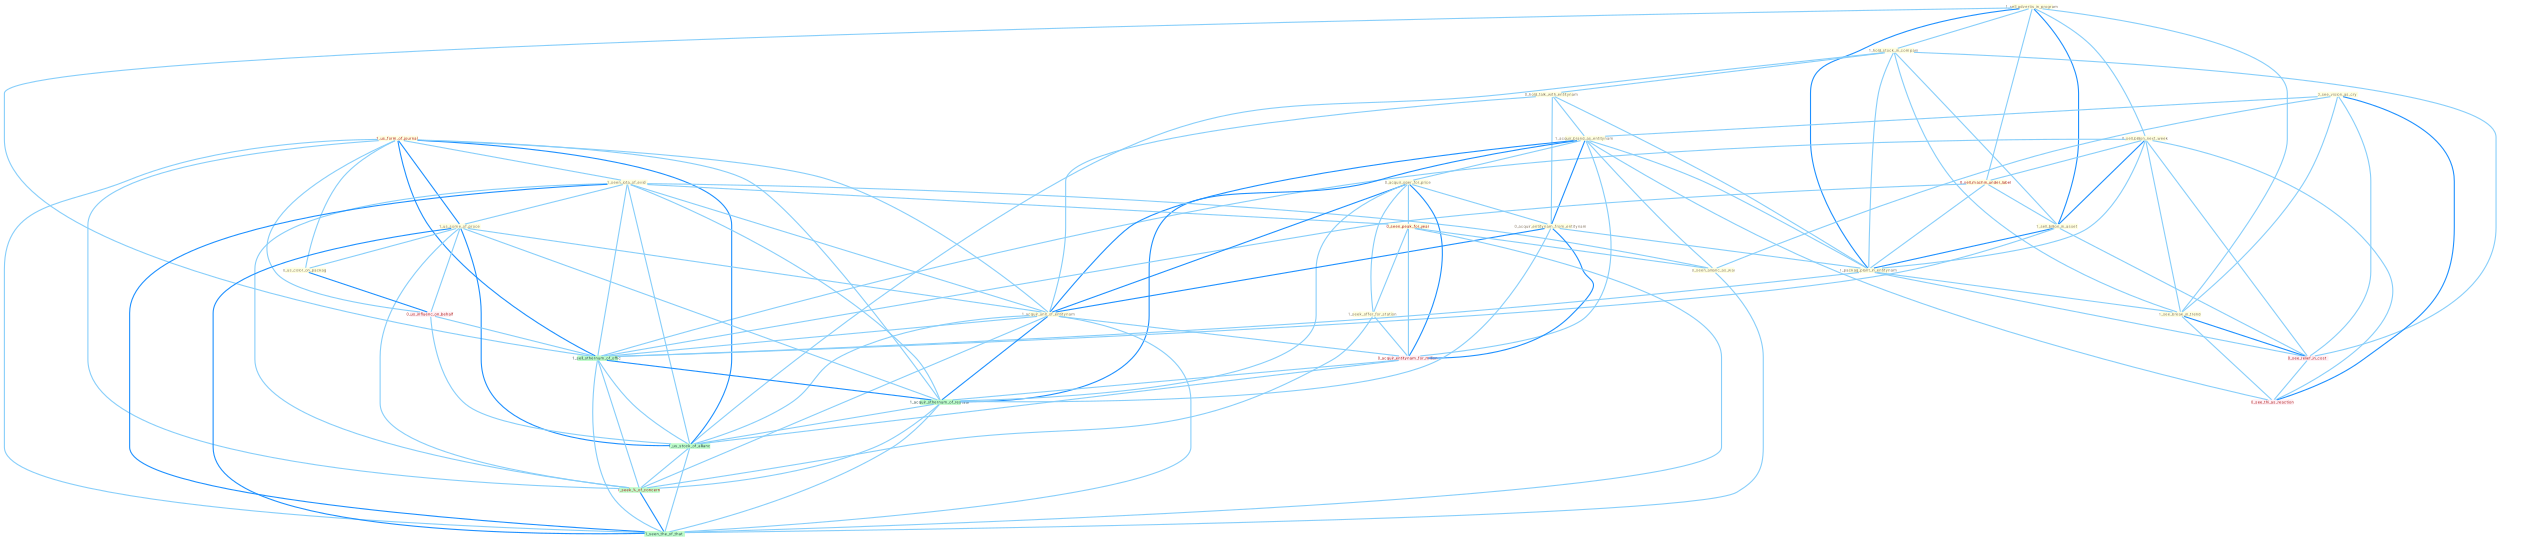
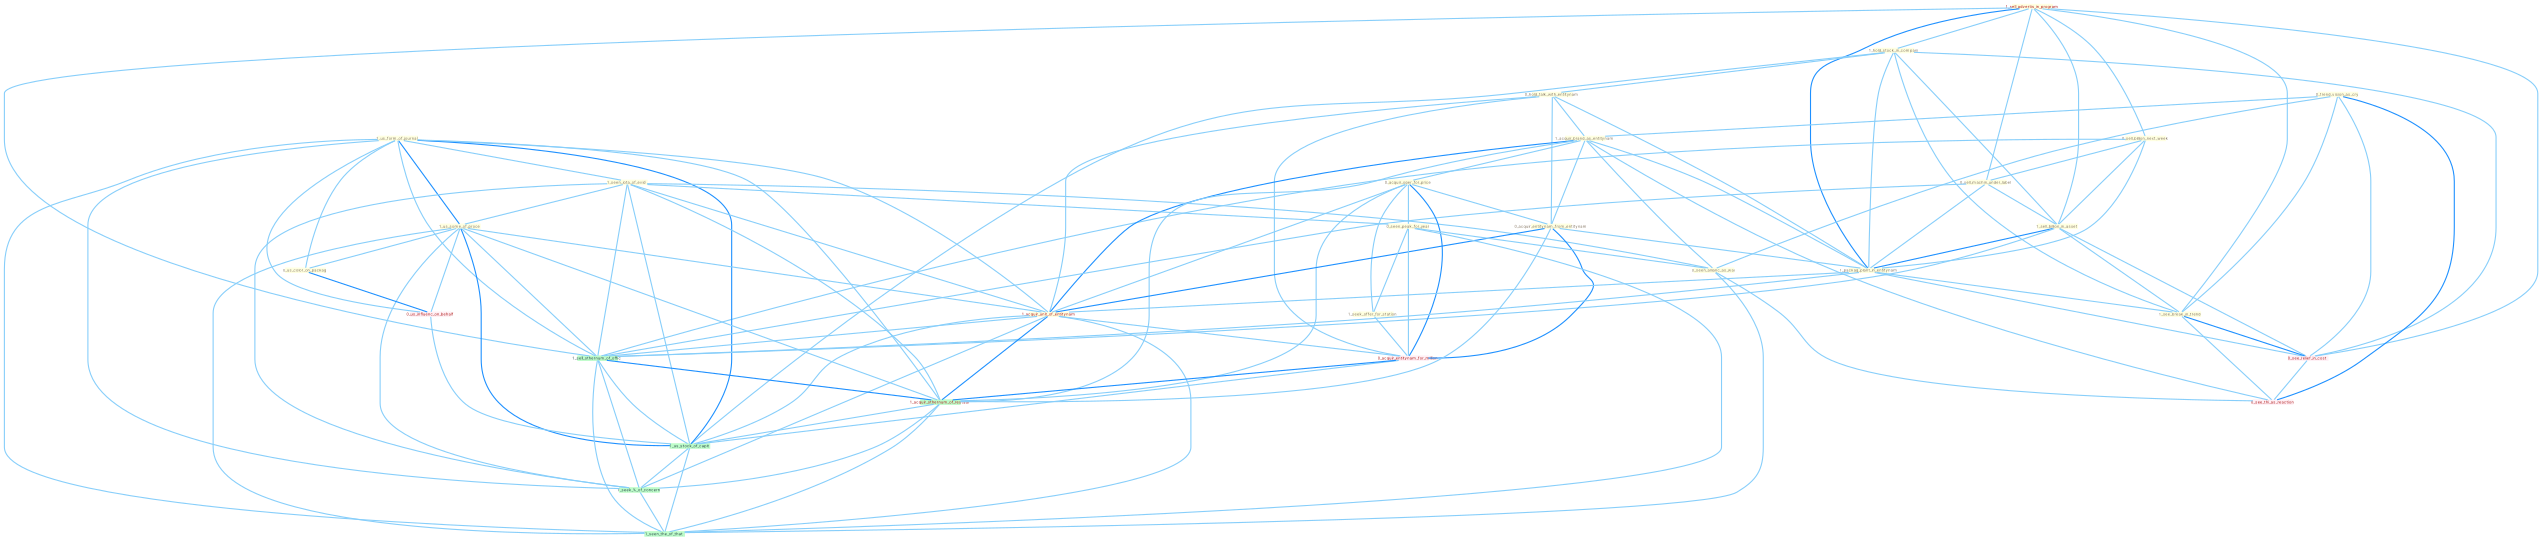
(2032, 7) -> (2032, 7)
(2338, 94) -> (2338, 94)
(2079, 117) -> (2079, 117)
(398, 138) -> (398, 138)
(1568, 182) -> (1568, 182)
(1986, 182) -> (1986, 182)
(2102, 182) -> (2102, 182)
(1408, 226) -> (1408, 226)
(2163, 226) -> (2119, 270)
(1161, 227) -> (1161, 227)
(2360, 235) -> (1968, 387)
(1264, 236) -> (1264, 236)
(2223, 243) -> (2507, 71)
(464, 266) -> (464, 266)
none -> (1459, 292)
(1049, 314) -> (1049, 314)
(1584, 318) -> (1282, 166)
(514, 336) -> (529, 292)
(1174, 380) -> (1174, 380)
(130, 387) -> none
(940, 402) -> (940, 402)
(1024, 433) -> none
(690, 446) -> (690, 446)
(227, 475) -> (227, 475)
(639, 490) -> (639, 490)
(652, 512) -> (652, 512)
